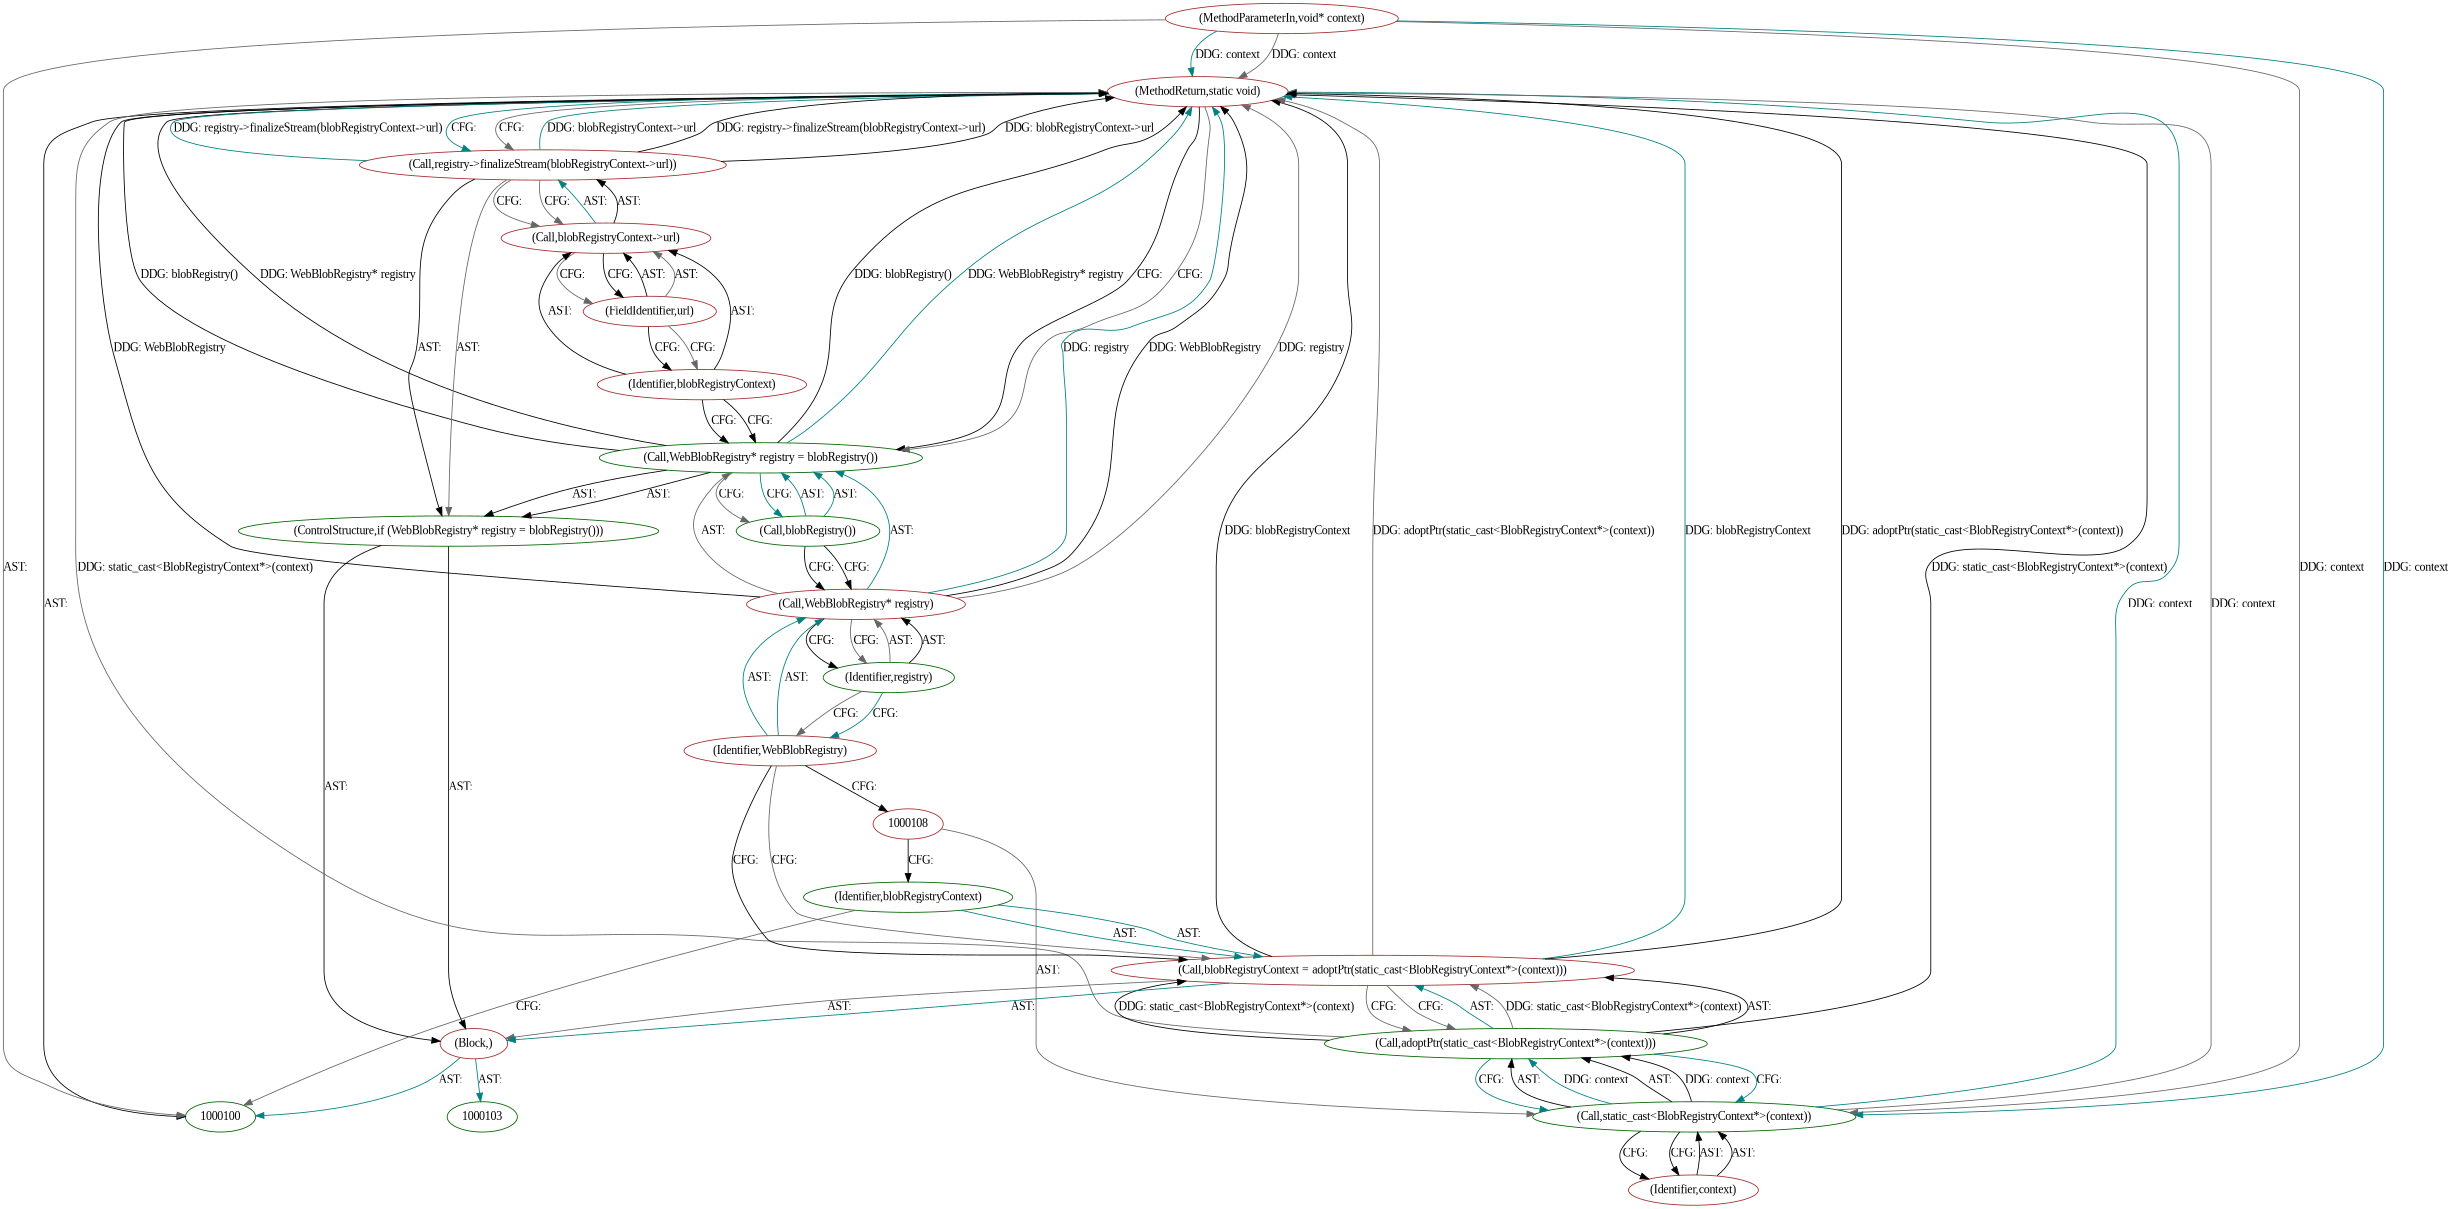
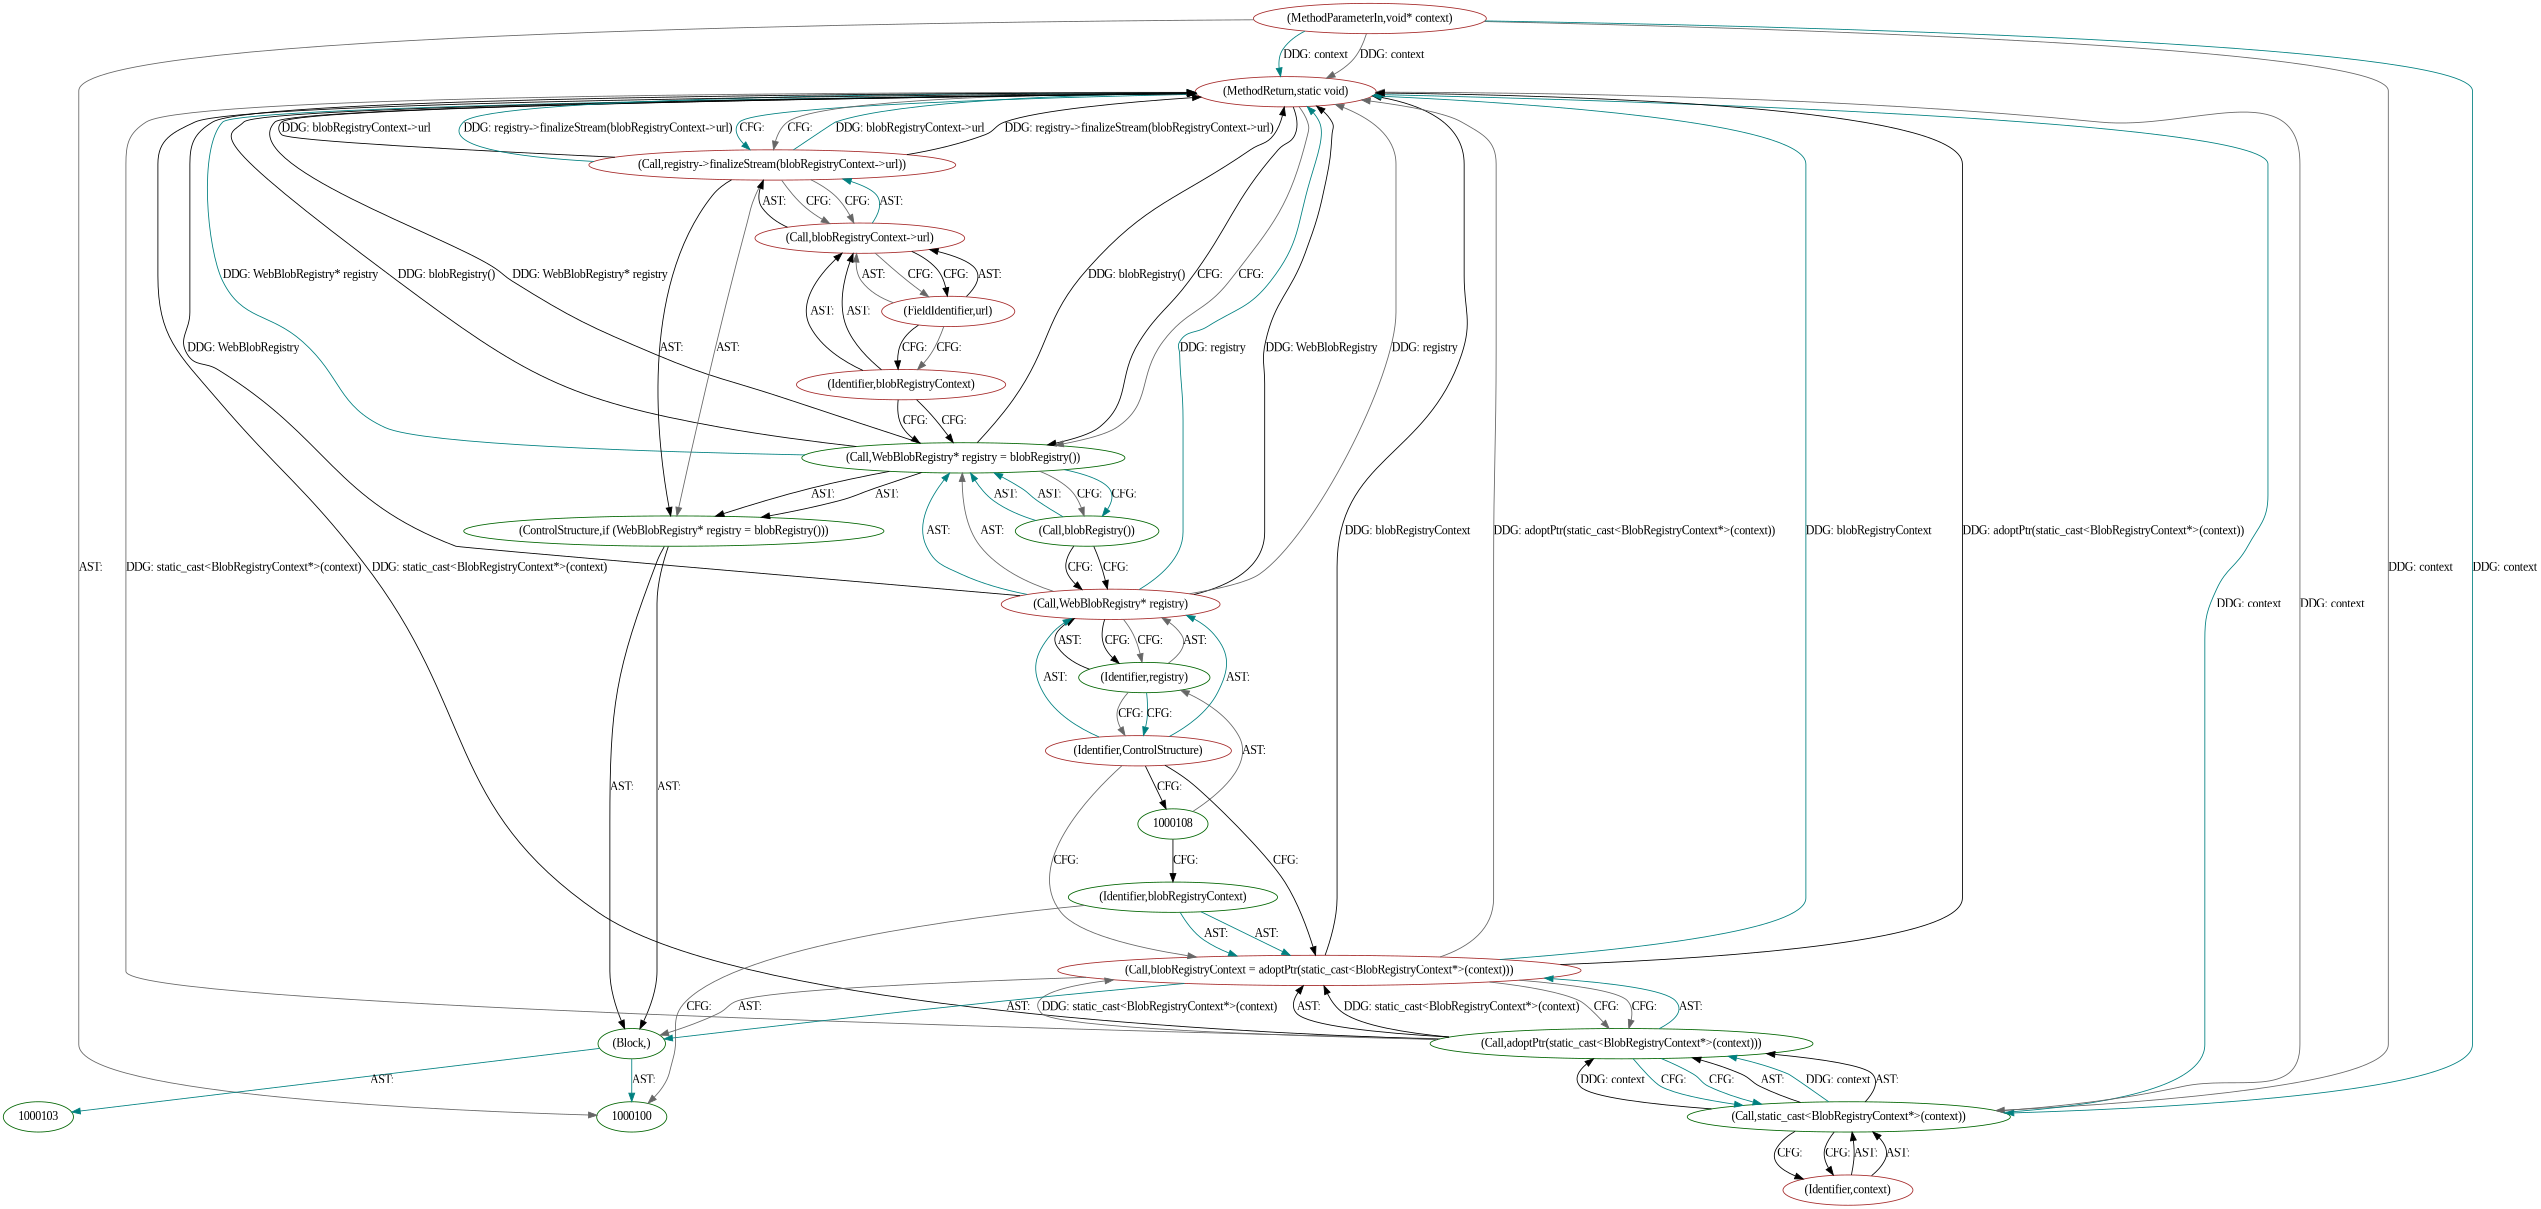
(49, 145) -> none
(780, 751) -> (1138, 751)
(908, 824) -> (1173, 824)
(474, 1044) -> (632, 1044)
(1139, 1087) -> (1242, 750)
